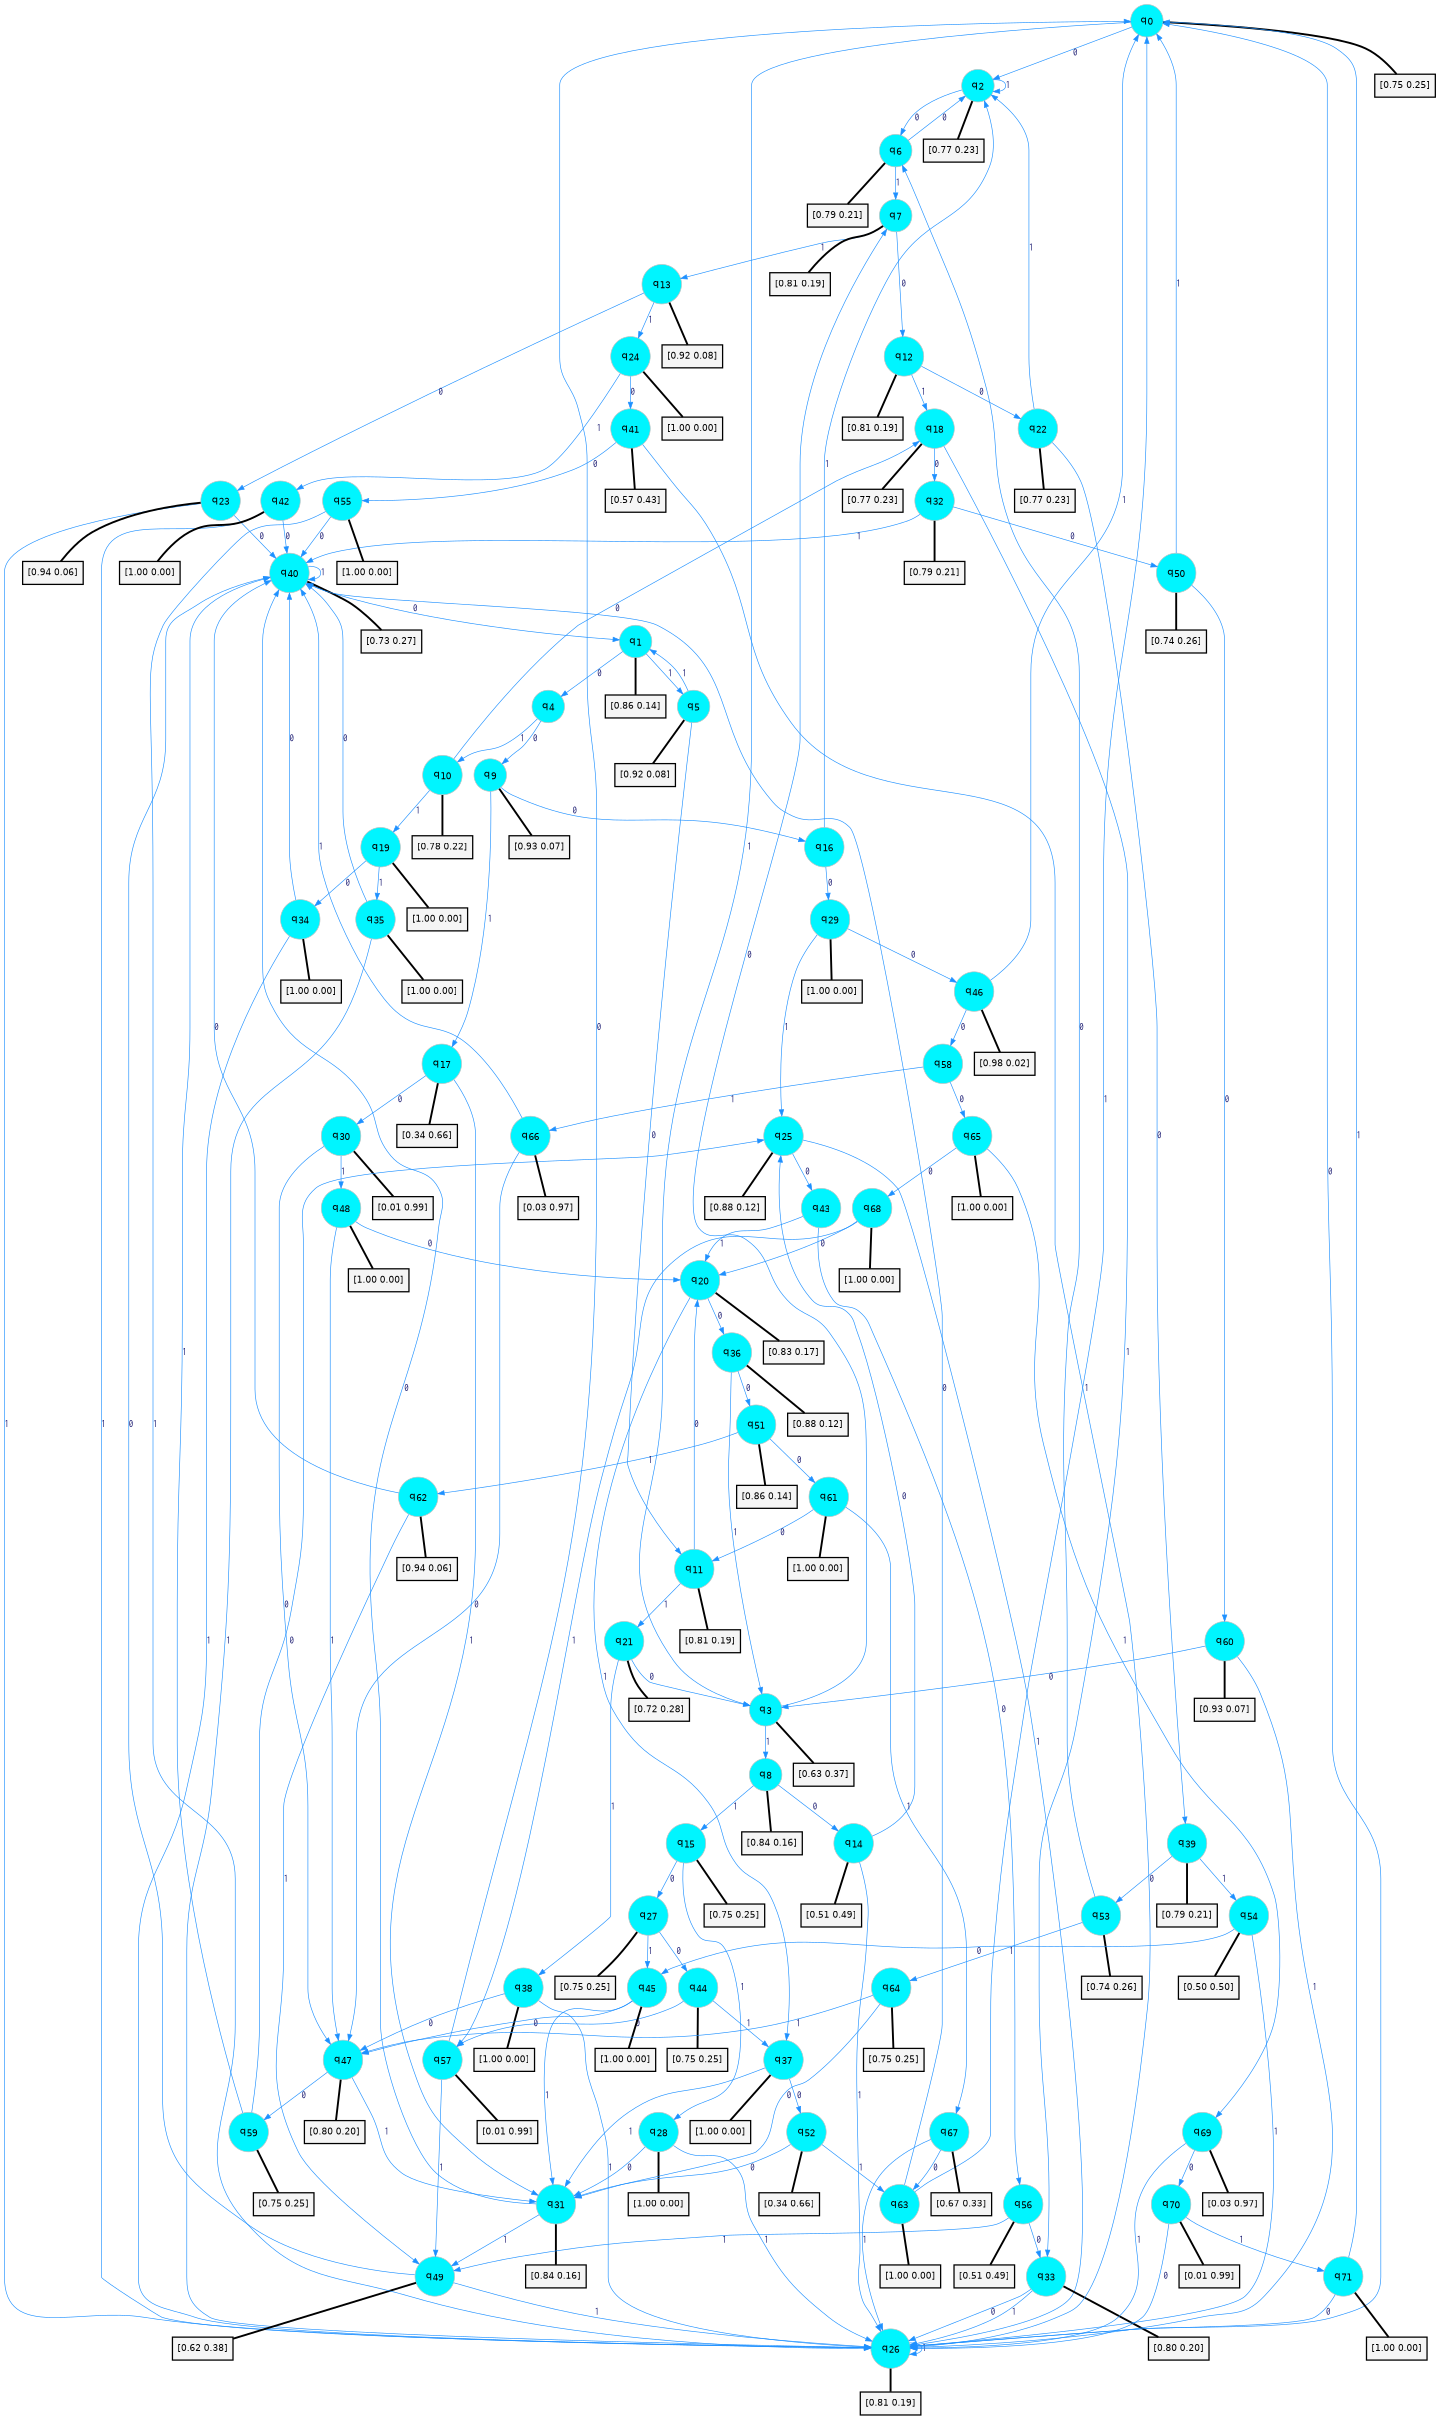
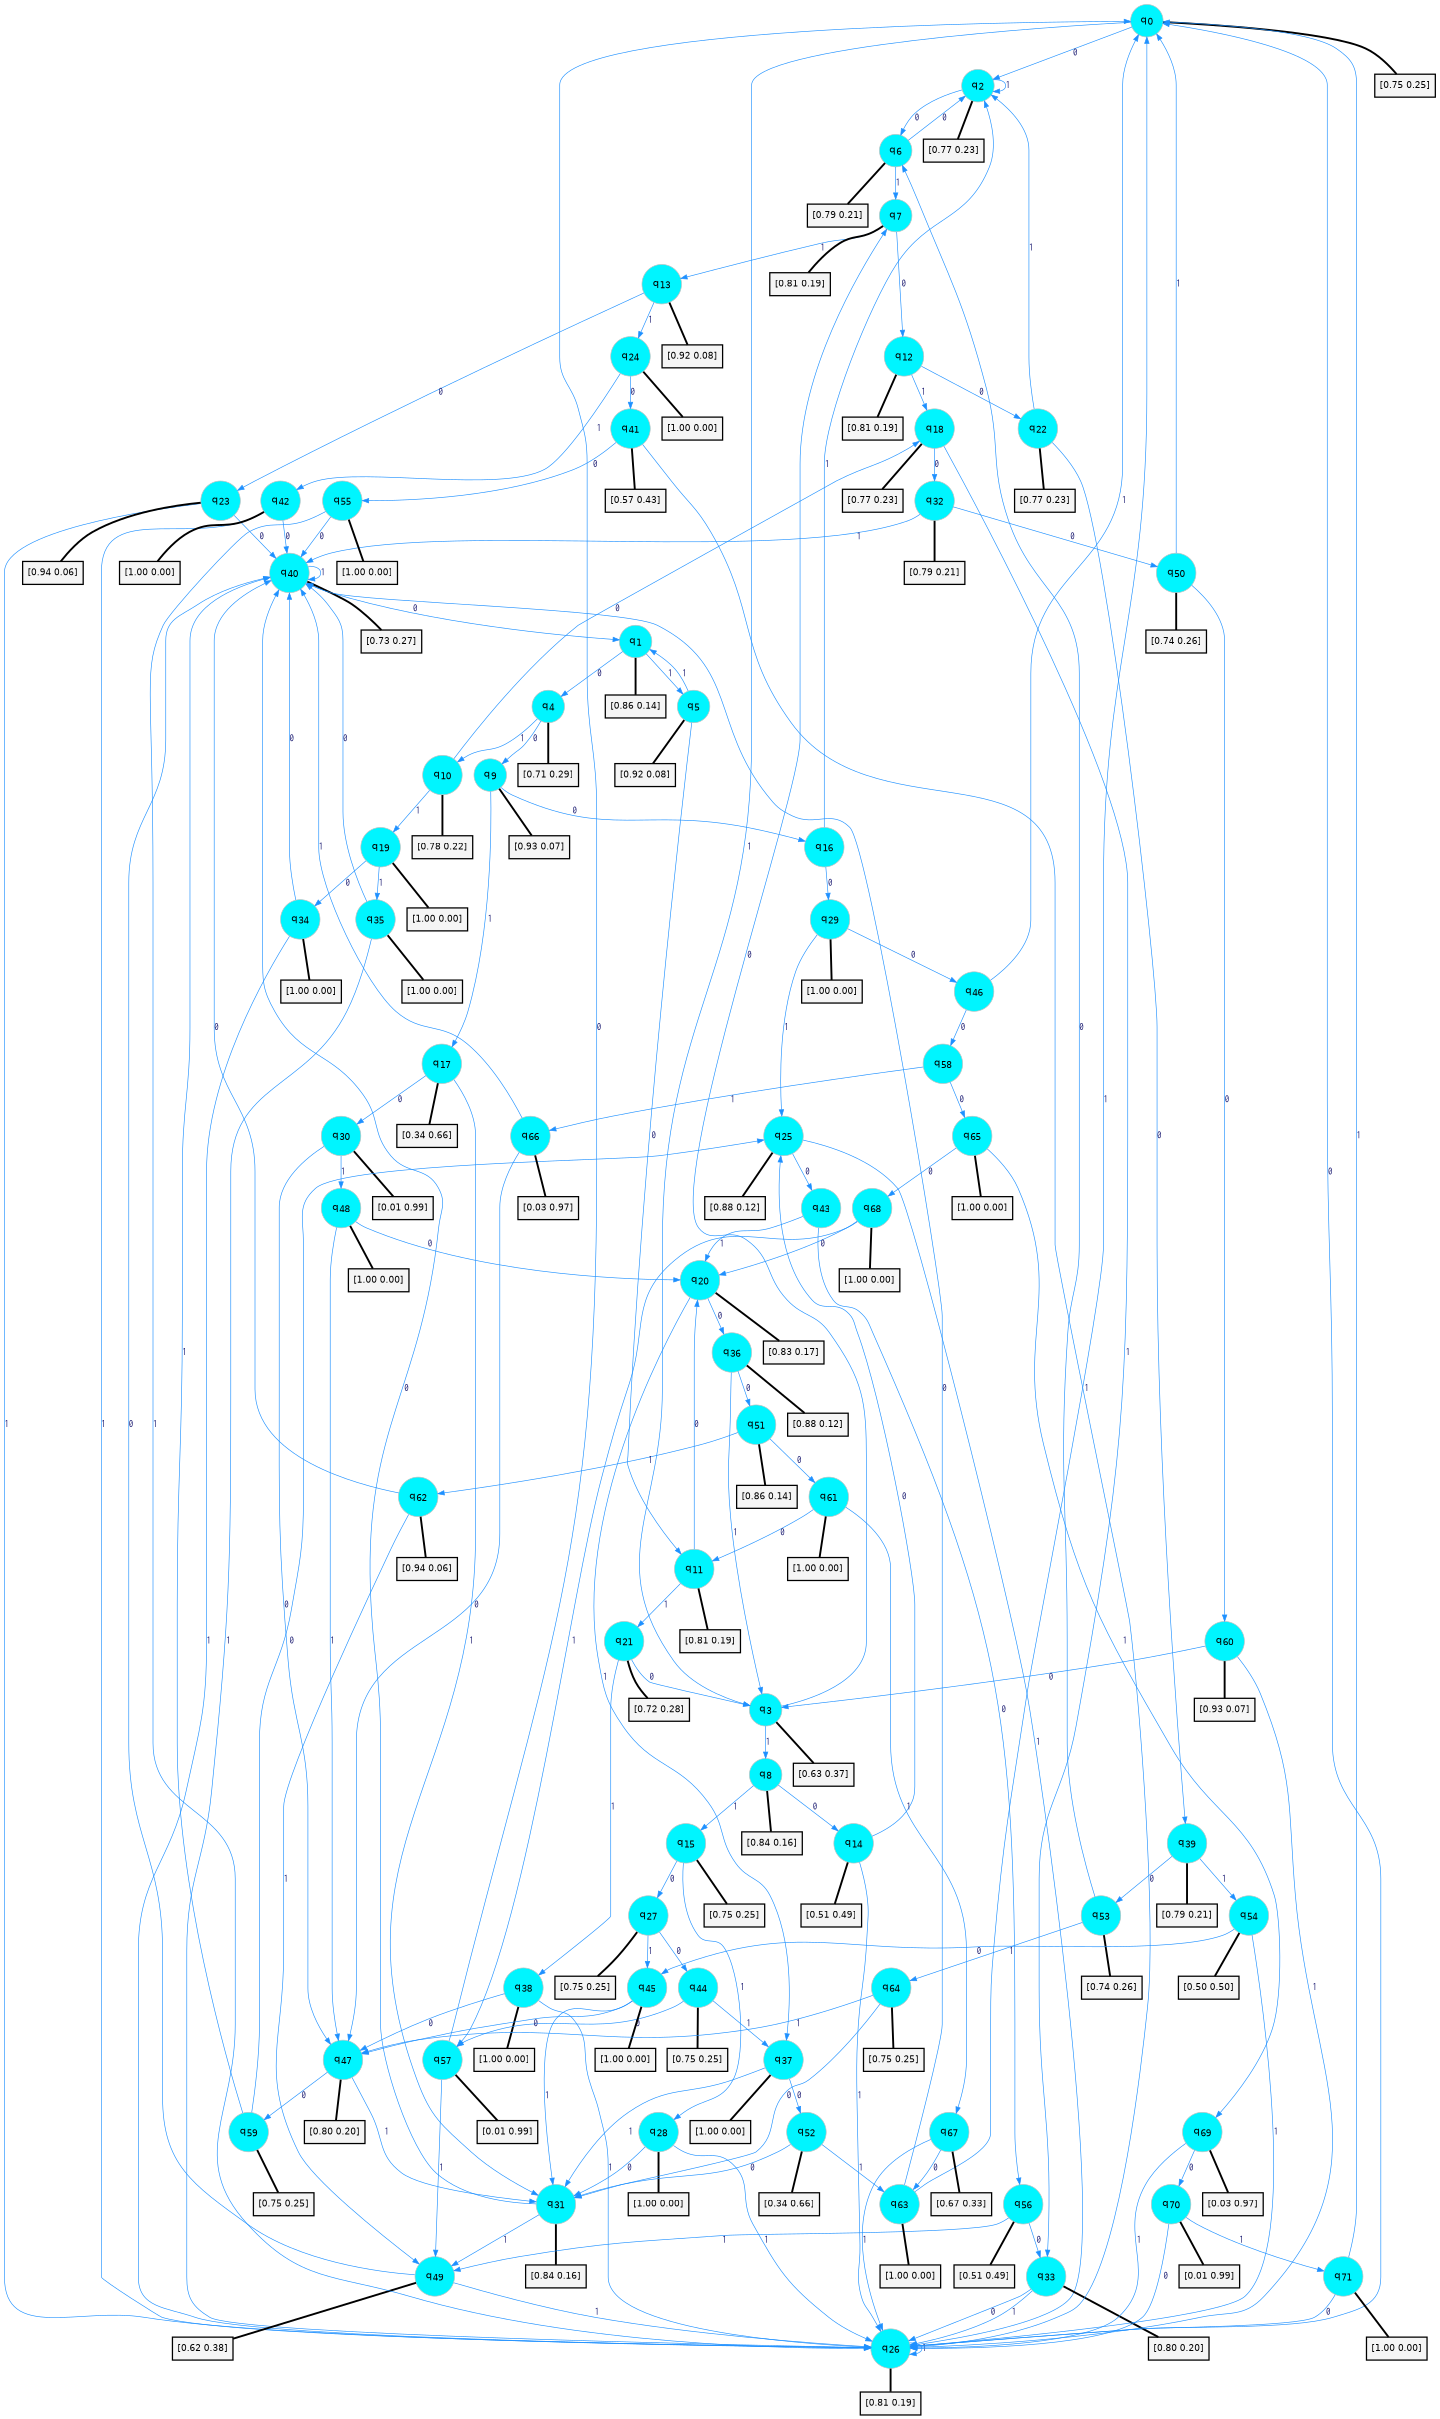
none -> (548, 775)
(1005, 1064) -> none
